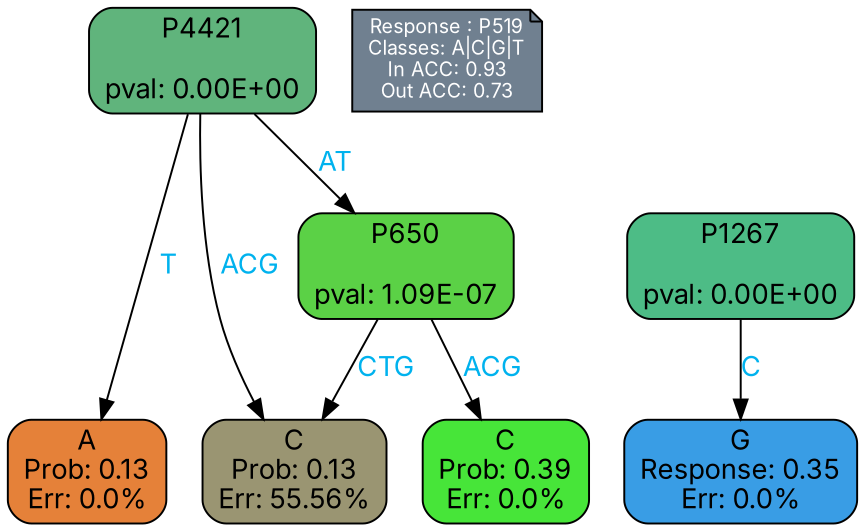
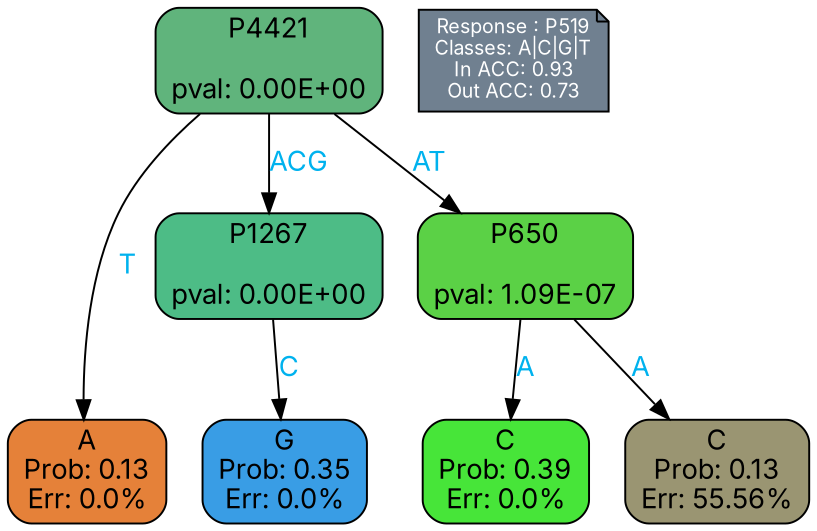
(209, 262) -> (269, 153)
(386, 369) -> (641, 369)
(493, 369) -> (525, 369)
(741, 472) -> (285, 472)
